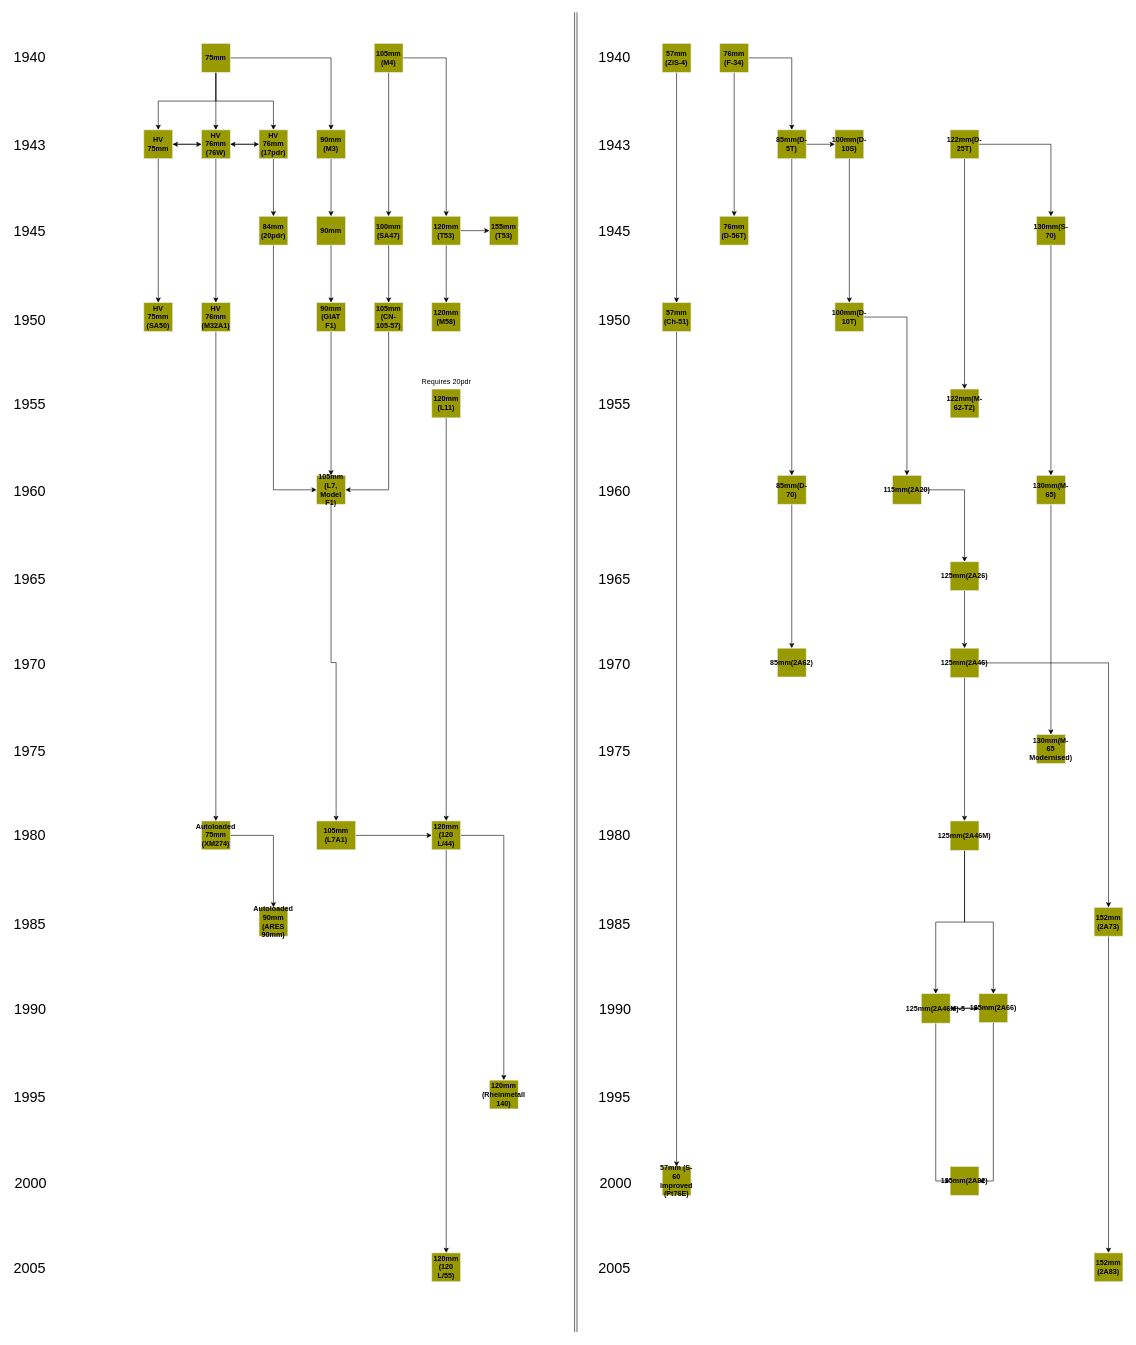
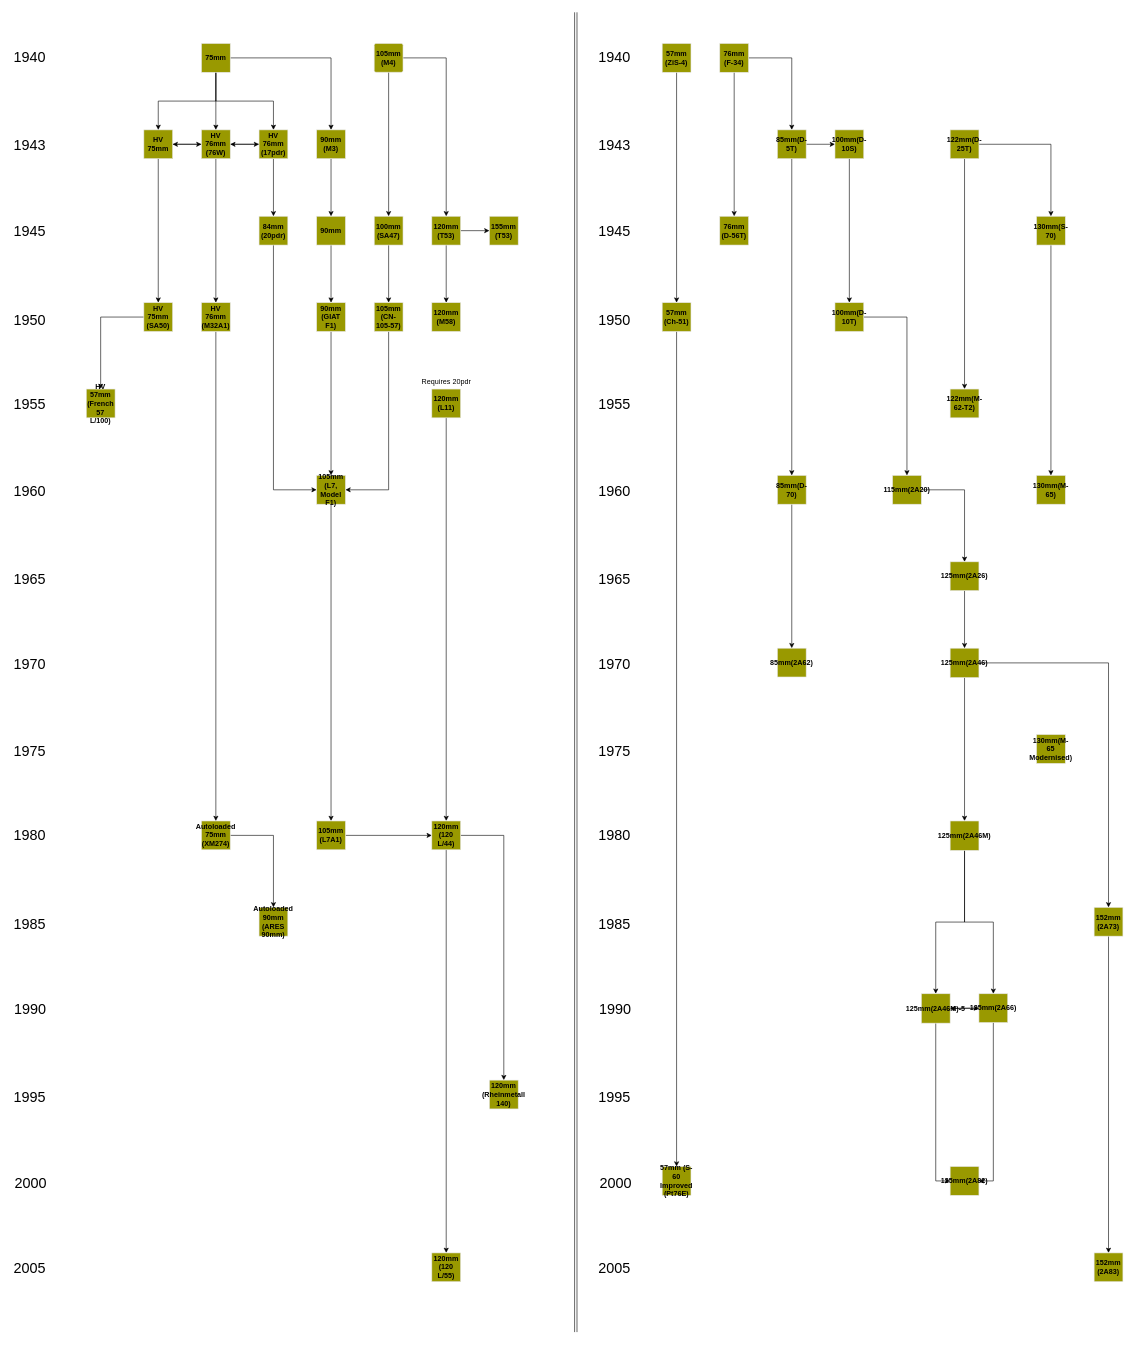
(389, 58) -> (389, 58)
none -> (101, 350)
none -> (101, 404)
(1051, 729) -> none
(336, 836) -> (331, 836)
